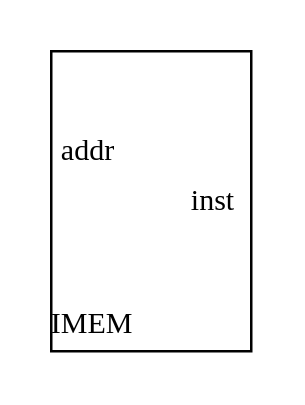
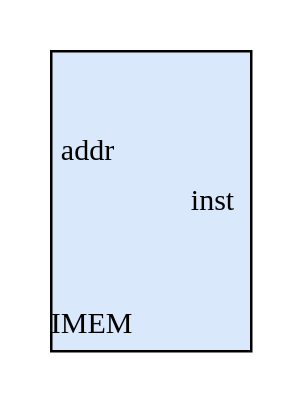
(151, 201) -> (151, 201)
